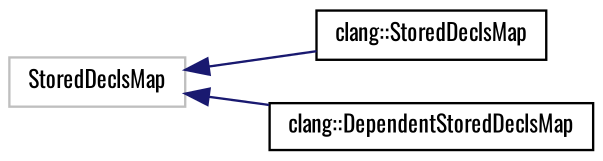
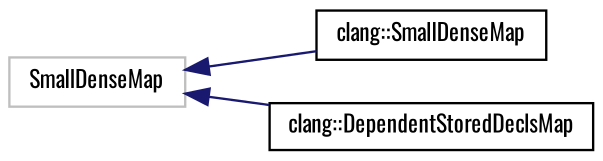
(431, 35) -> (431, 35)
(97, 82) -> (97, 82)
